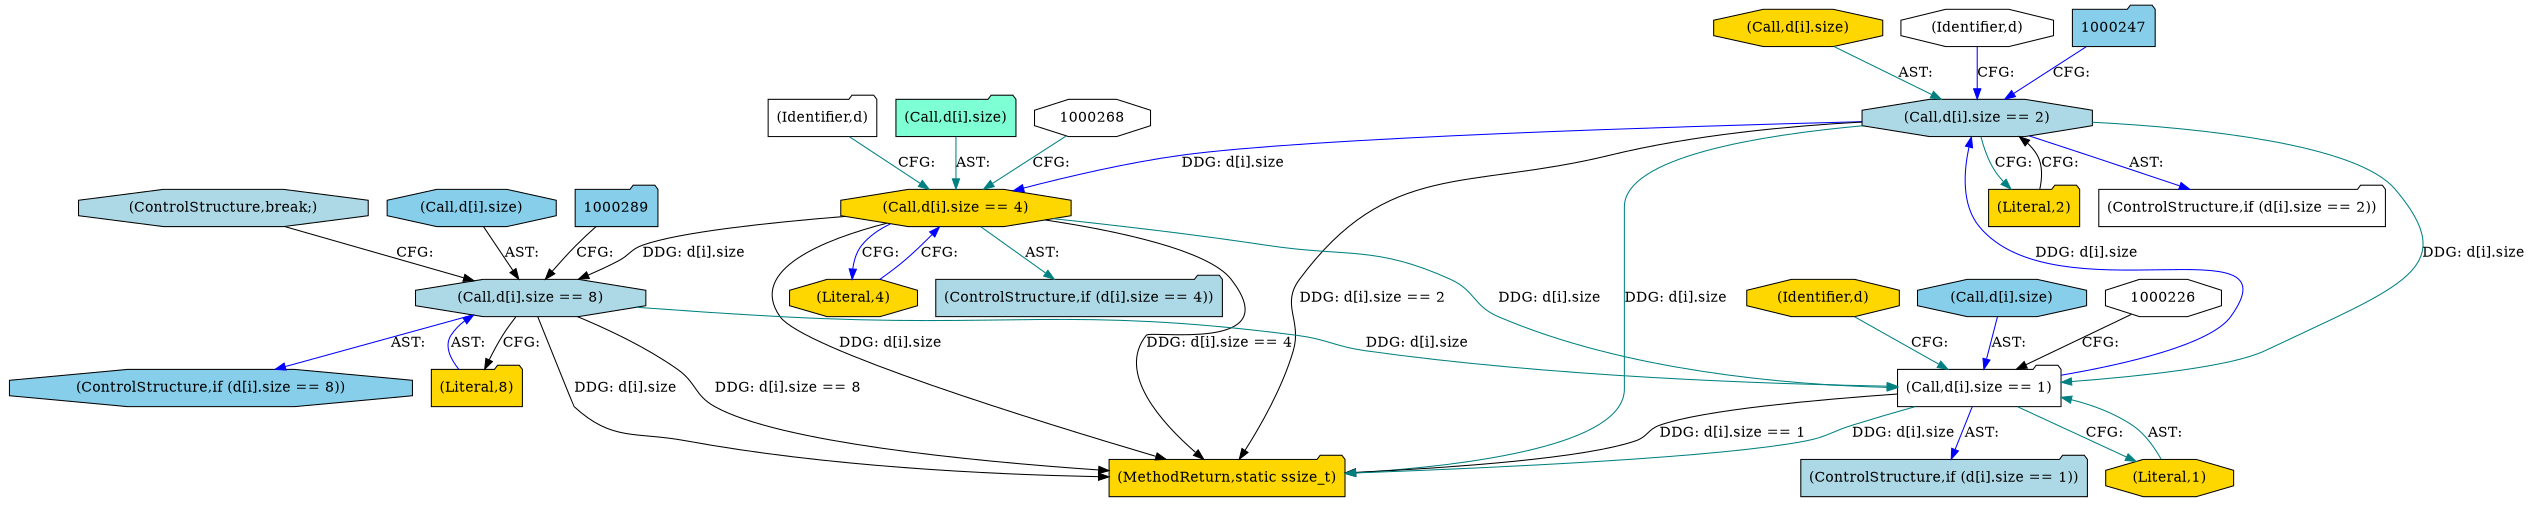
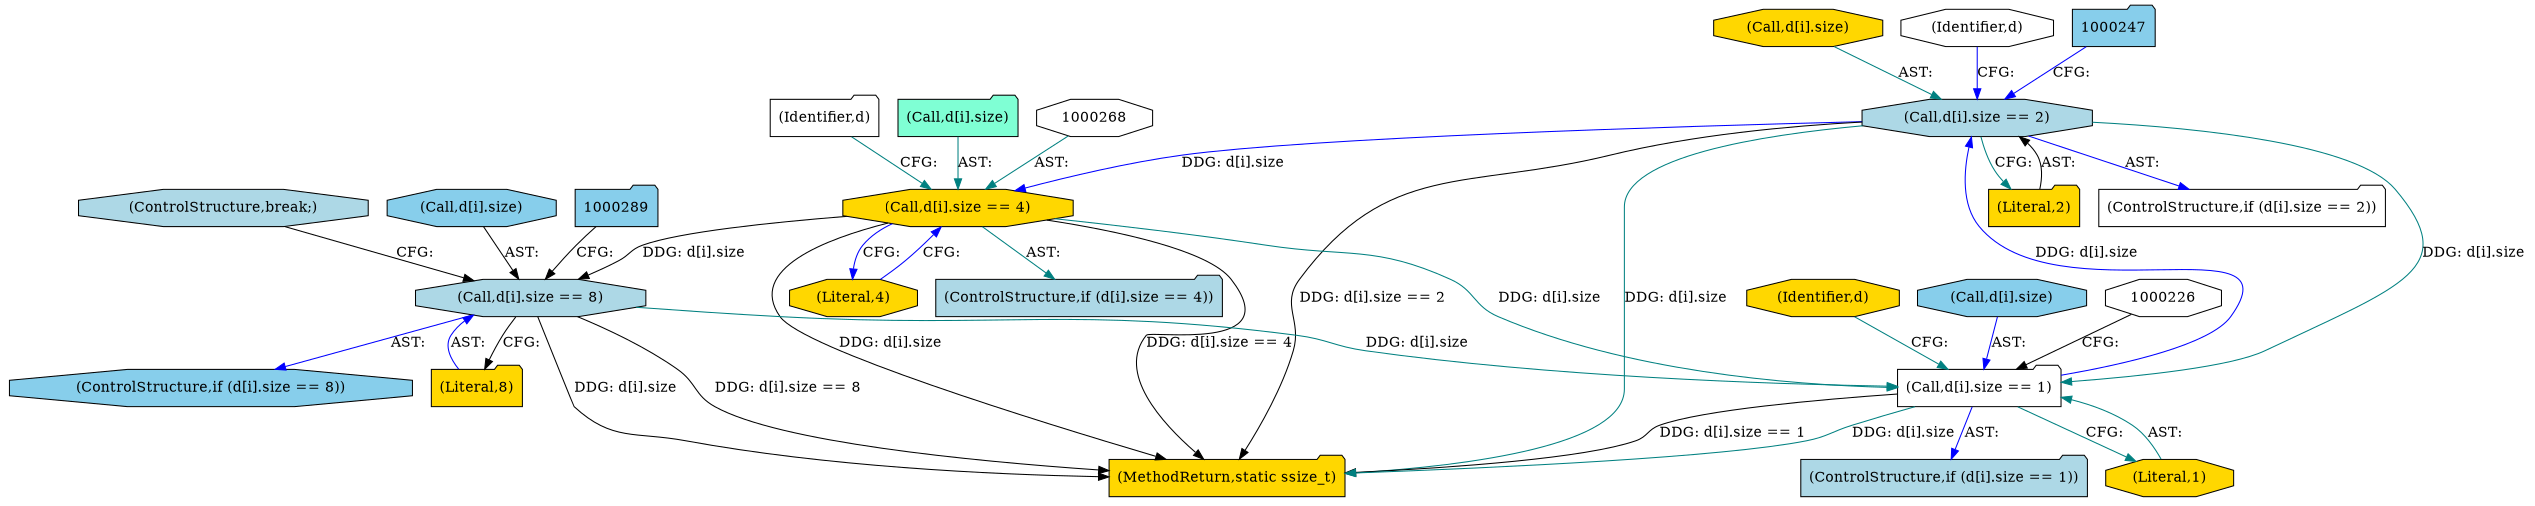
(1054, 163) -> (1054, 163)
(2063, 163) -> (2061, 163)
